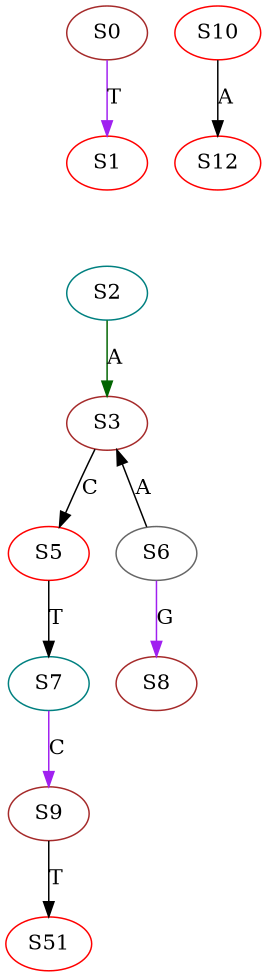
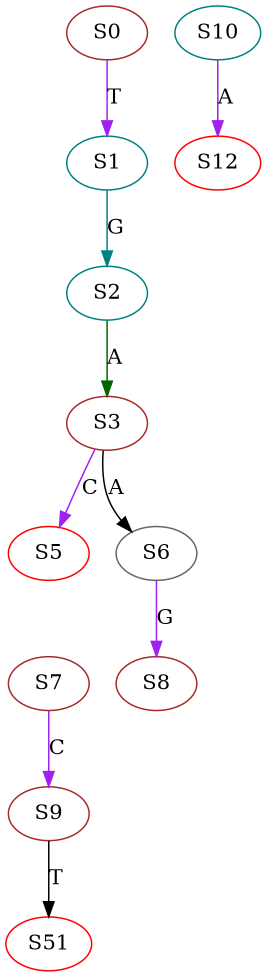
(218, 33) -> (218, 33)
(218, 90) -> (218, 90)
(107, 163) -> (107, 163)
none -> (107, 221)
(80, 481) -> (80, 481)
(135, 495) -> (105, 487)
(49, 611) -> none
(49, 684) -> (49, 684)
